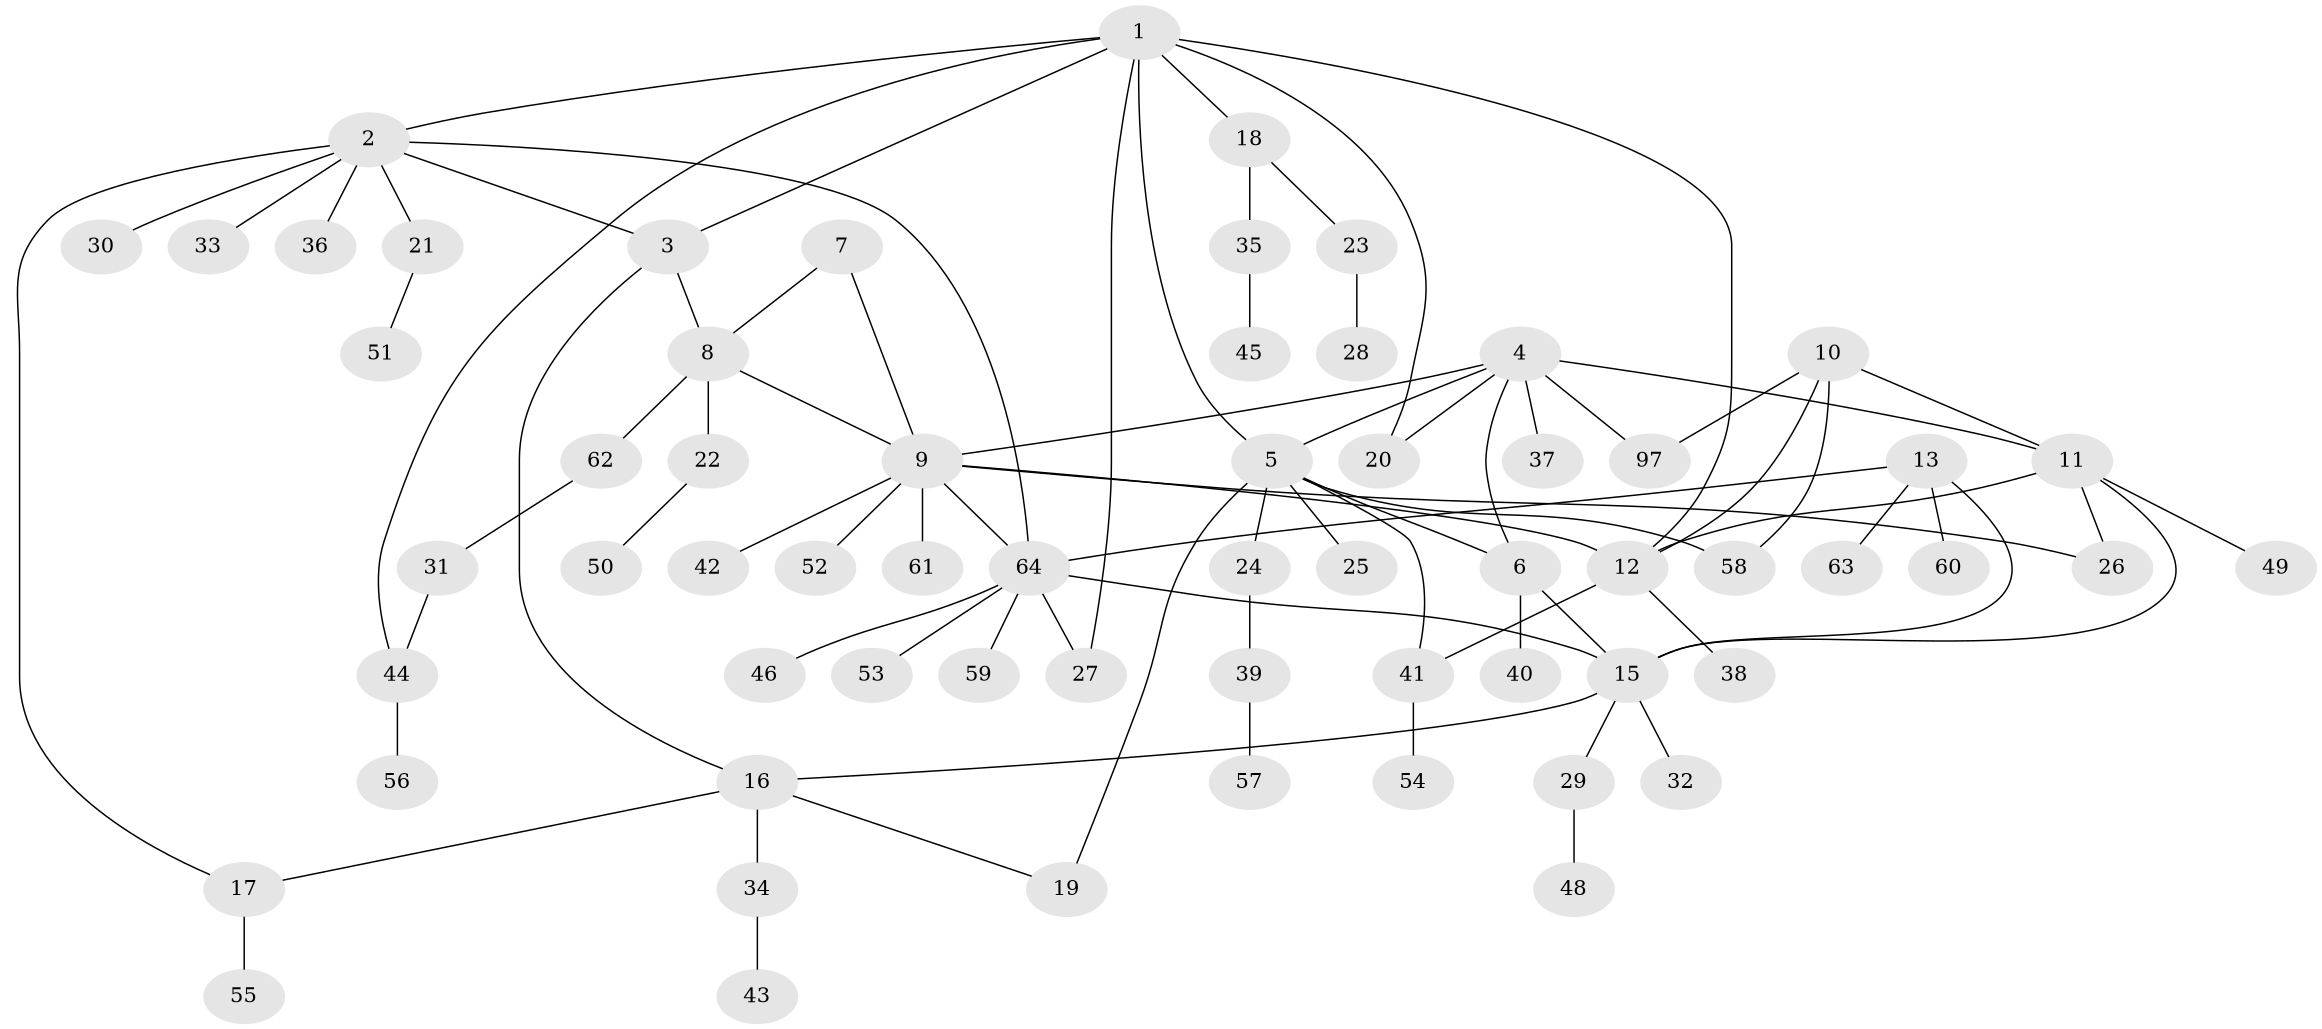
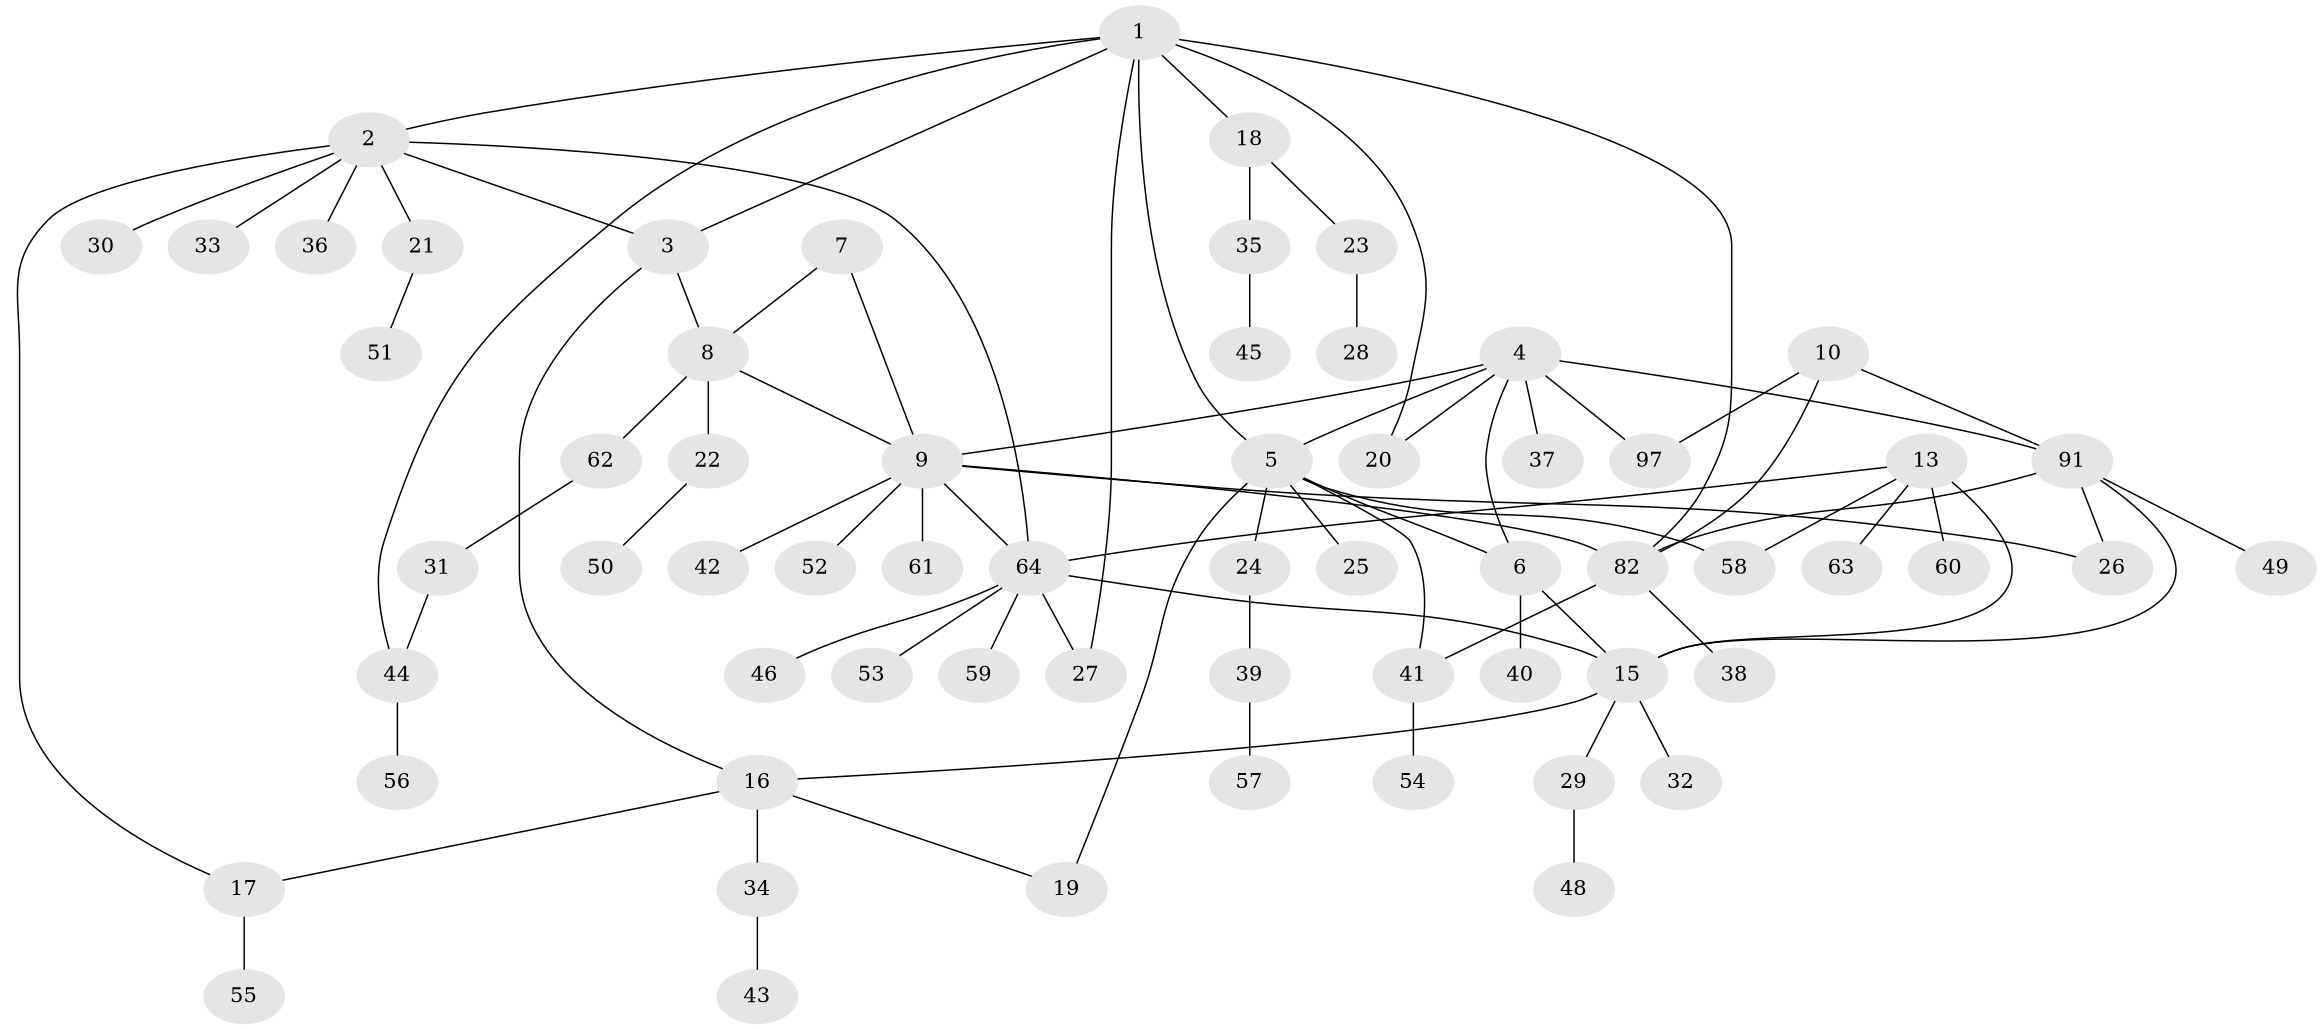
(2072, 461) -> (2072, 461)
(1818, 464) -> (1808, 527)
(1628, 568) -> (1628, 568)
